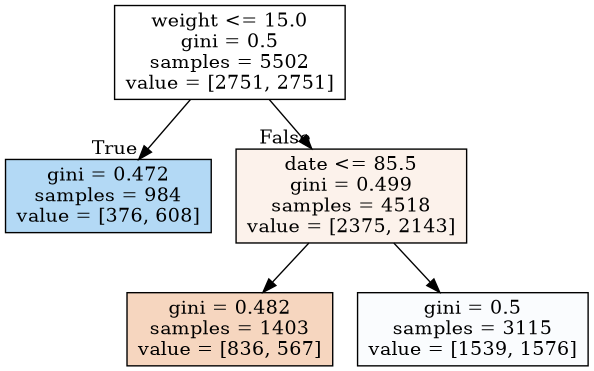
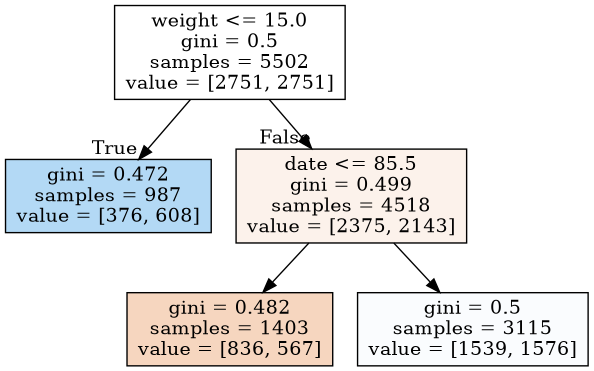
(108, 196) -> (108, 196)
